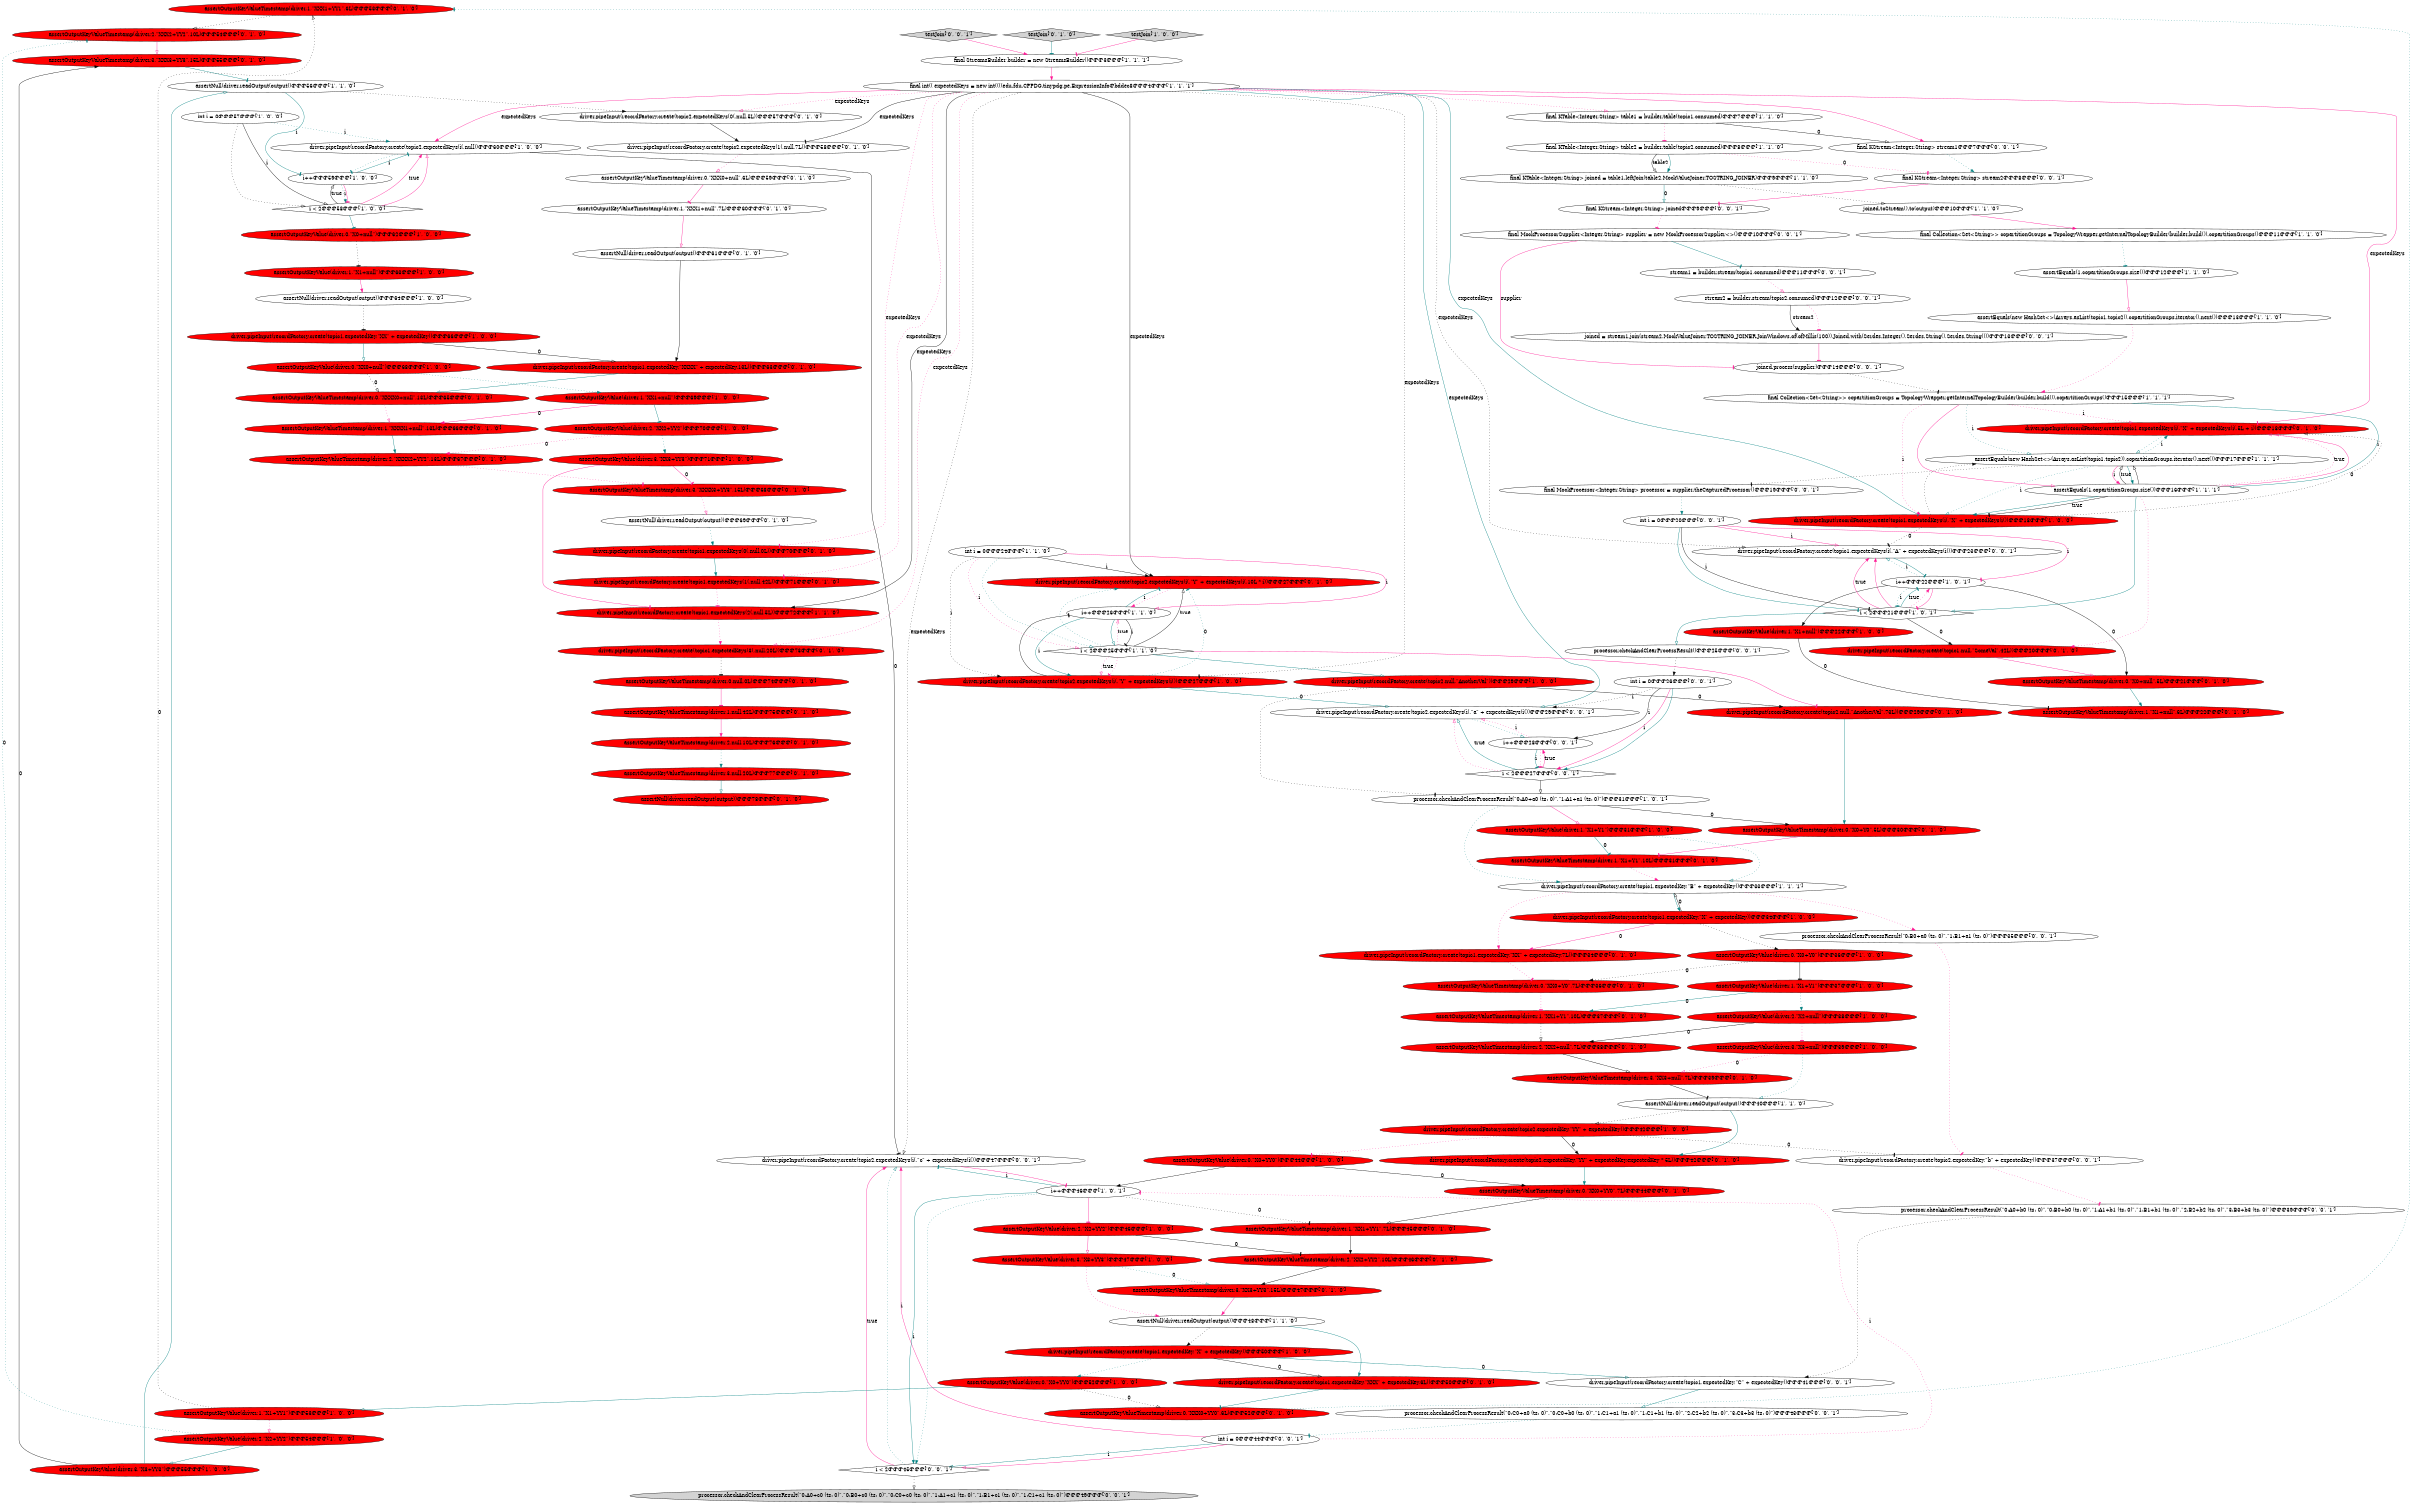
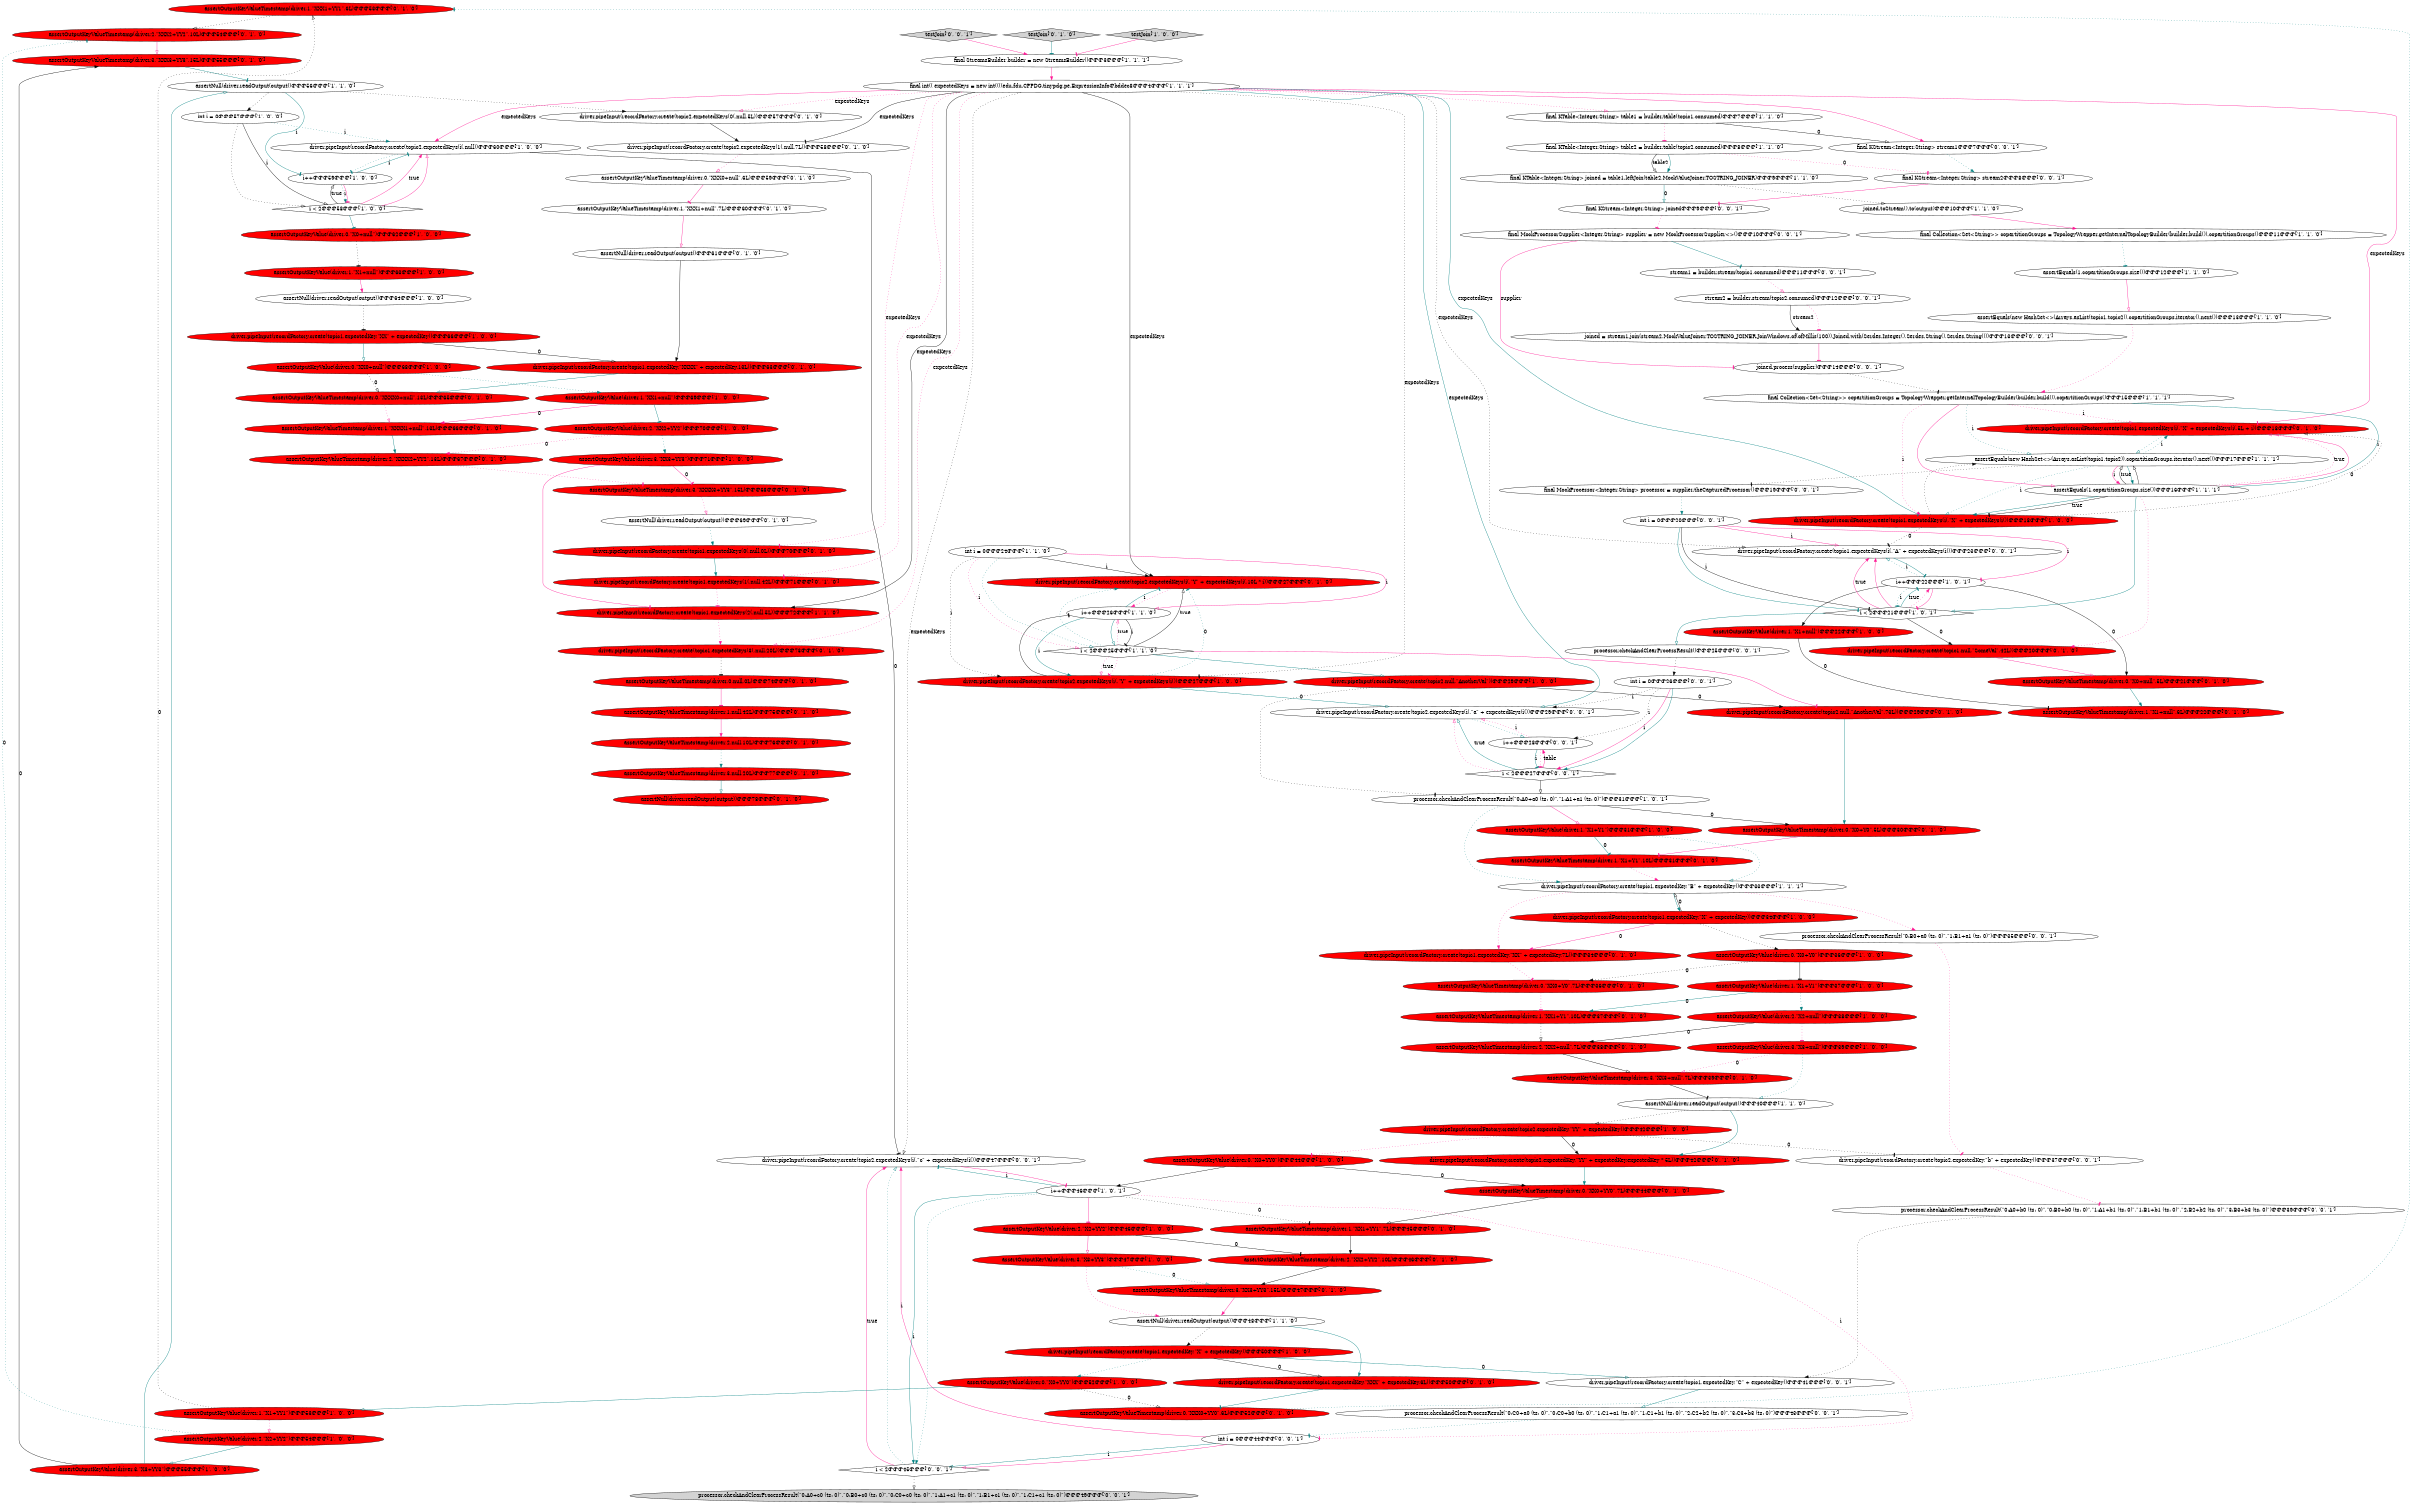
none -> (259, 101)
(1629, 726) -> (1629, 726)
(1550, 759) -> (1550, 759)
(1846, 1295) -> (1834, 1324)
